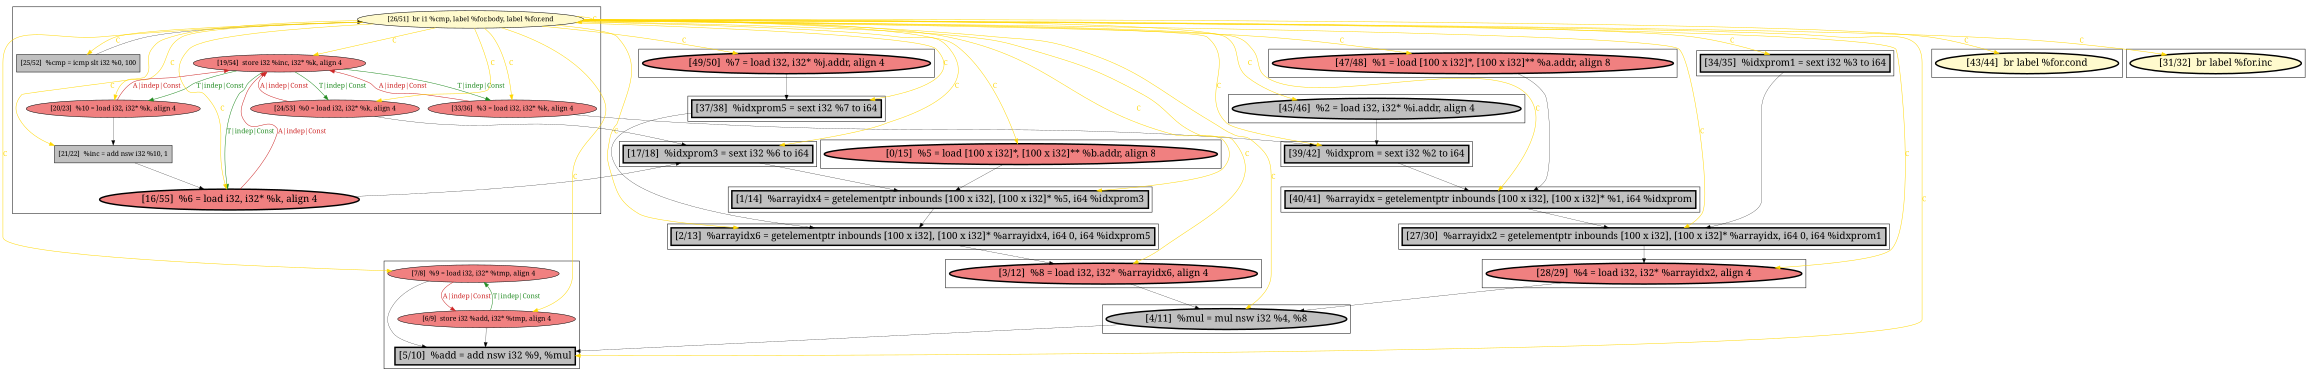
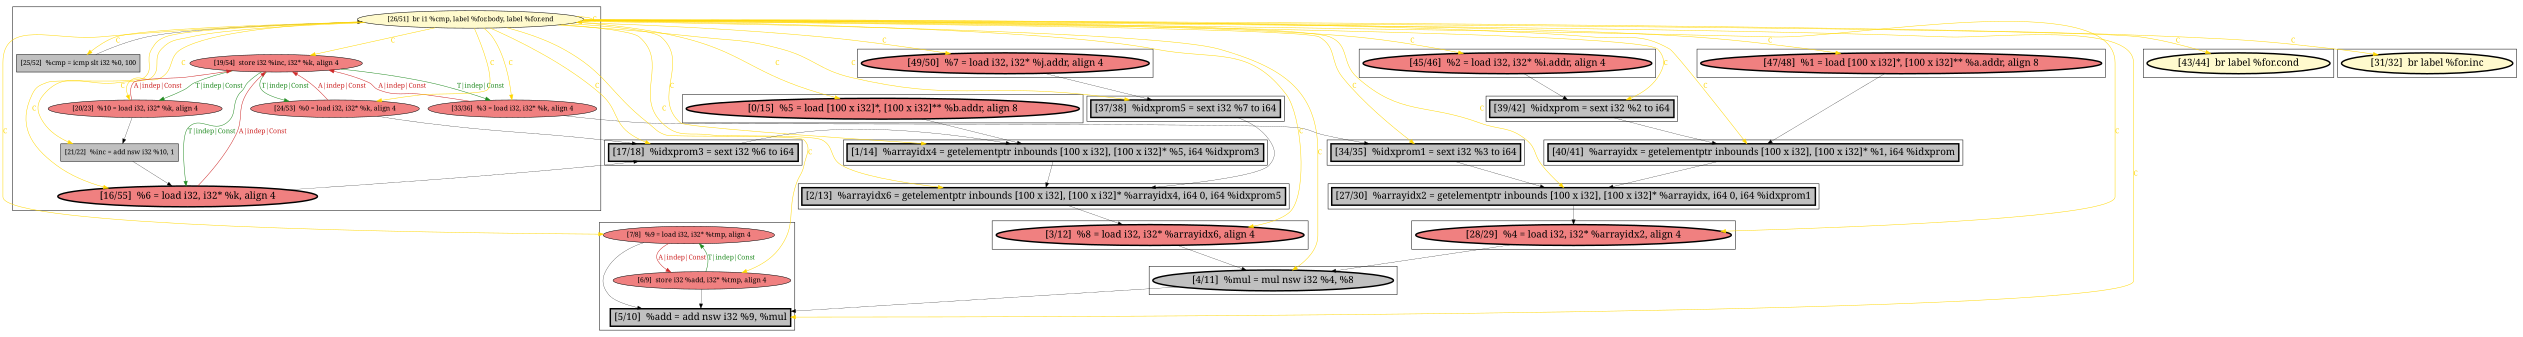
(1377, 109) -> (1507, 63)
(942, 130) -> (1105, 125)
